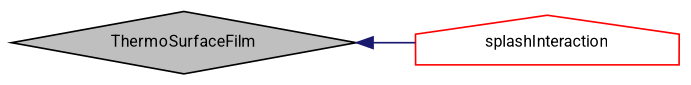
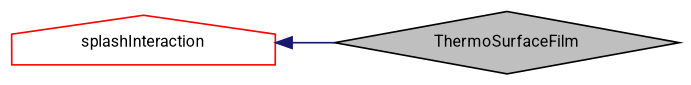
(394, 43) -> (314, 43)
